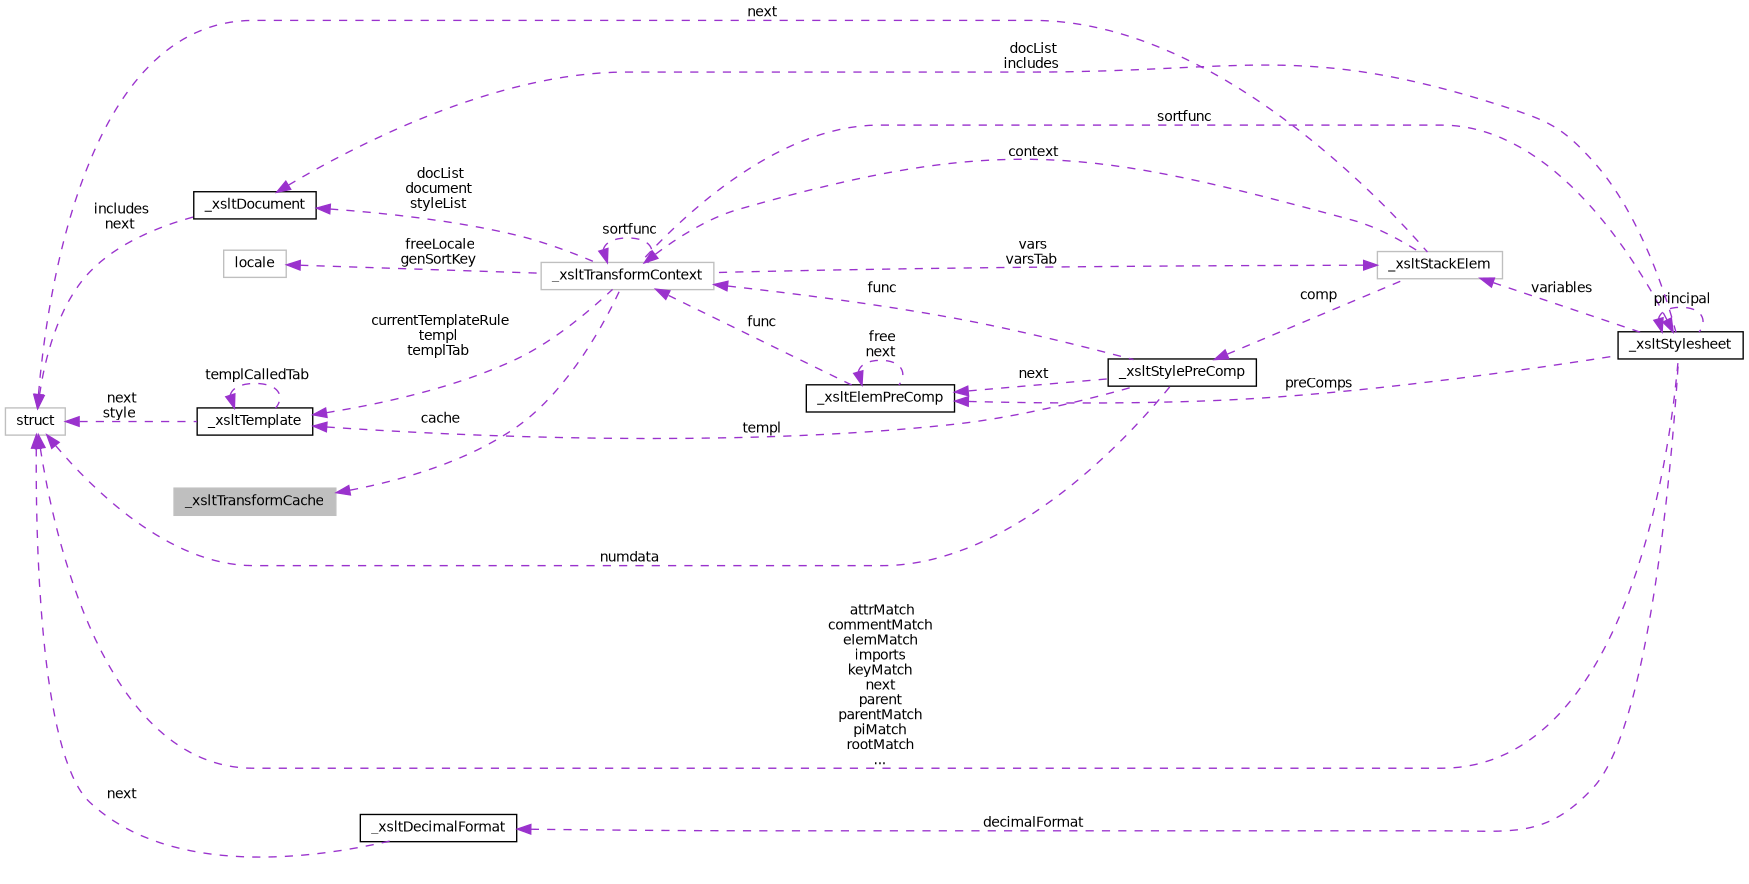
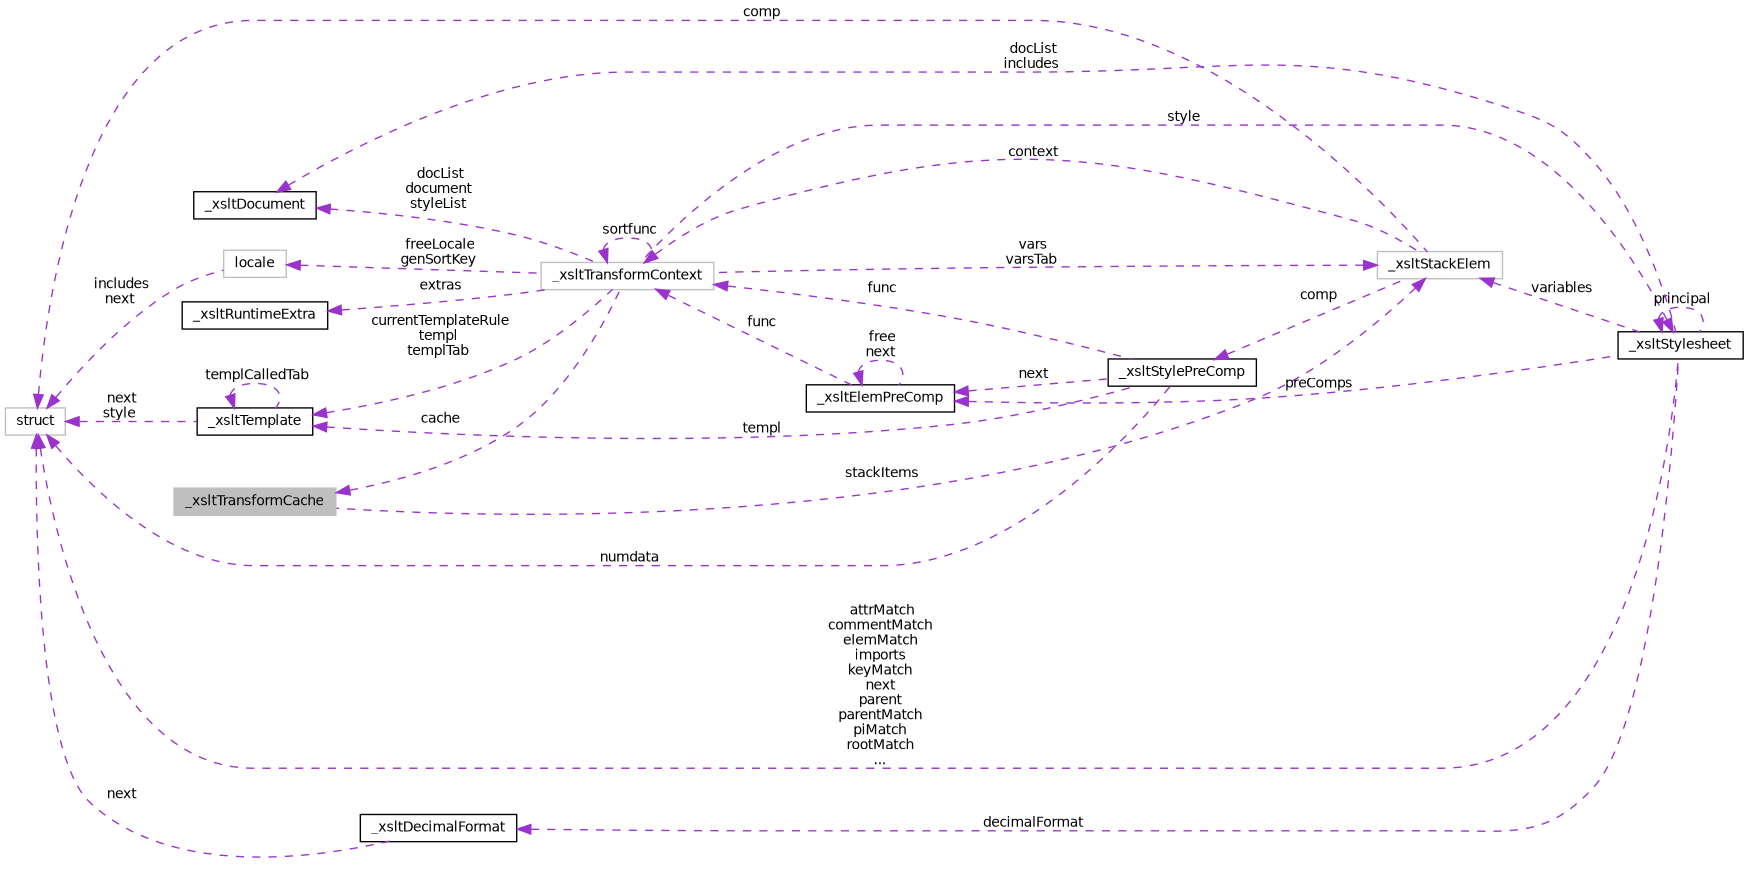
(760, 13) -> (760, 13)
(1182, 118) -> (1182, 118)
(85, 278) -> (131, 321)
none -> (255, 315)
none -> (899, 489)
